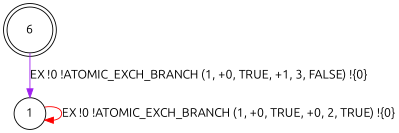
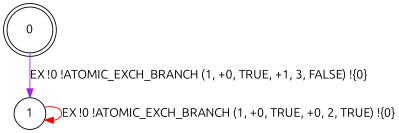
(30, 30) -> (30, 30)
